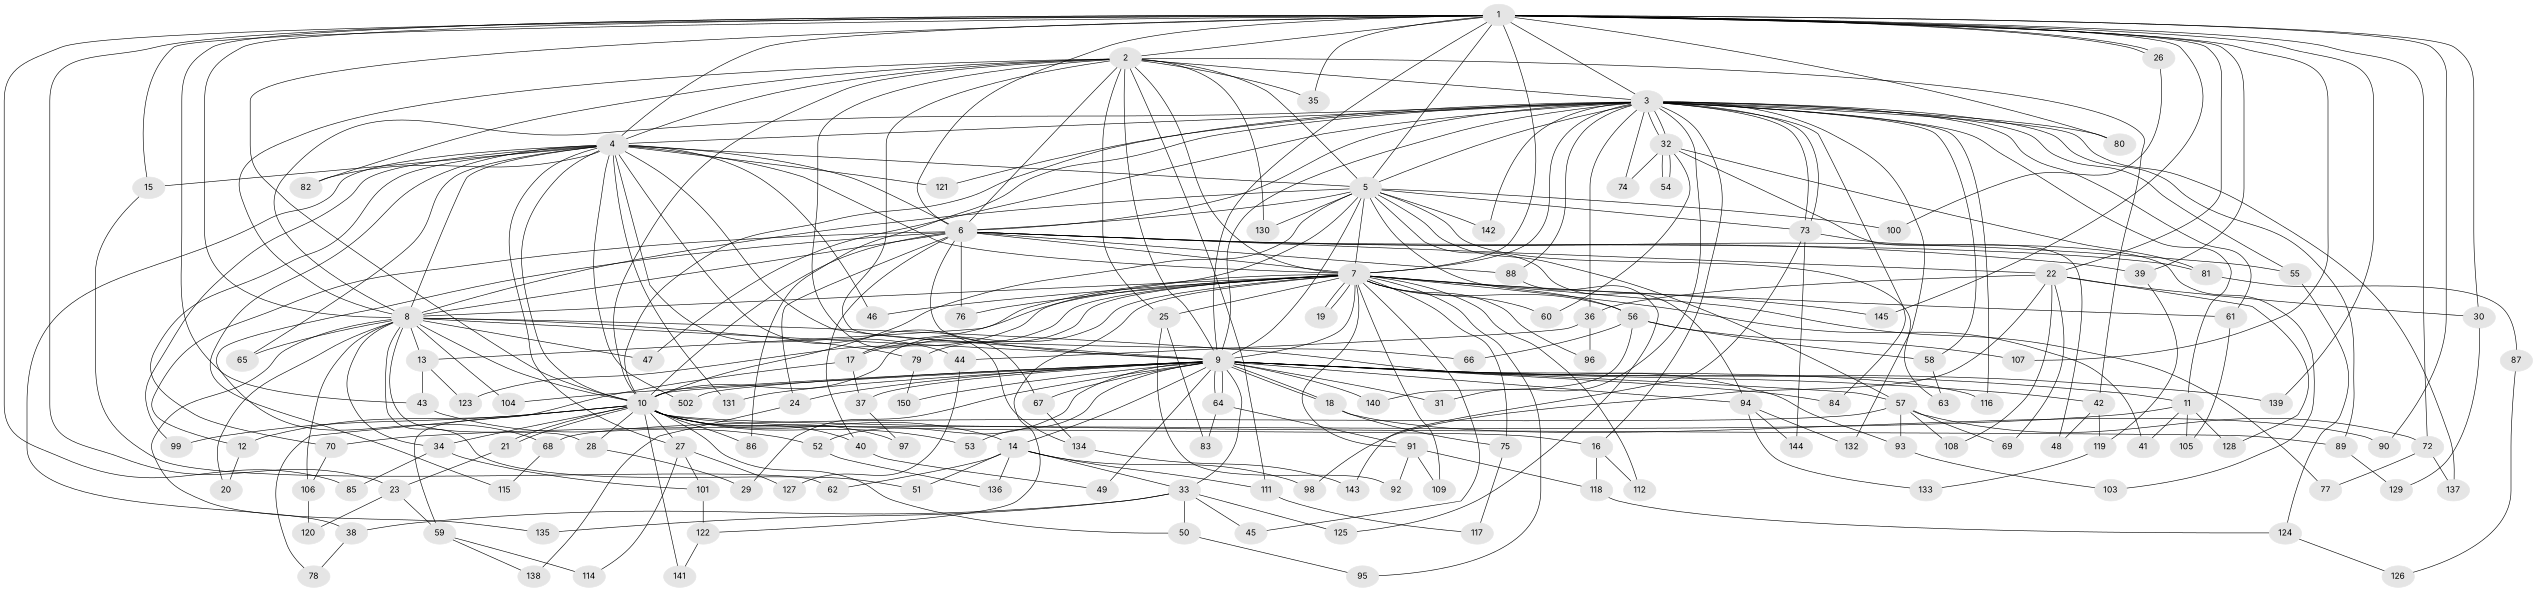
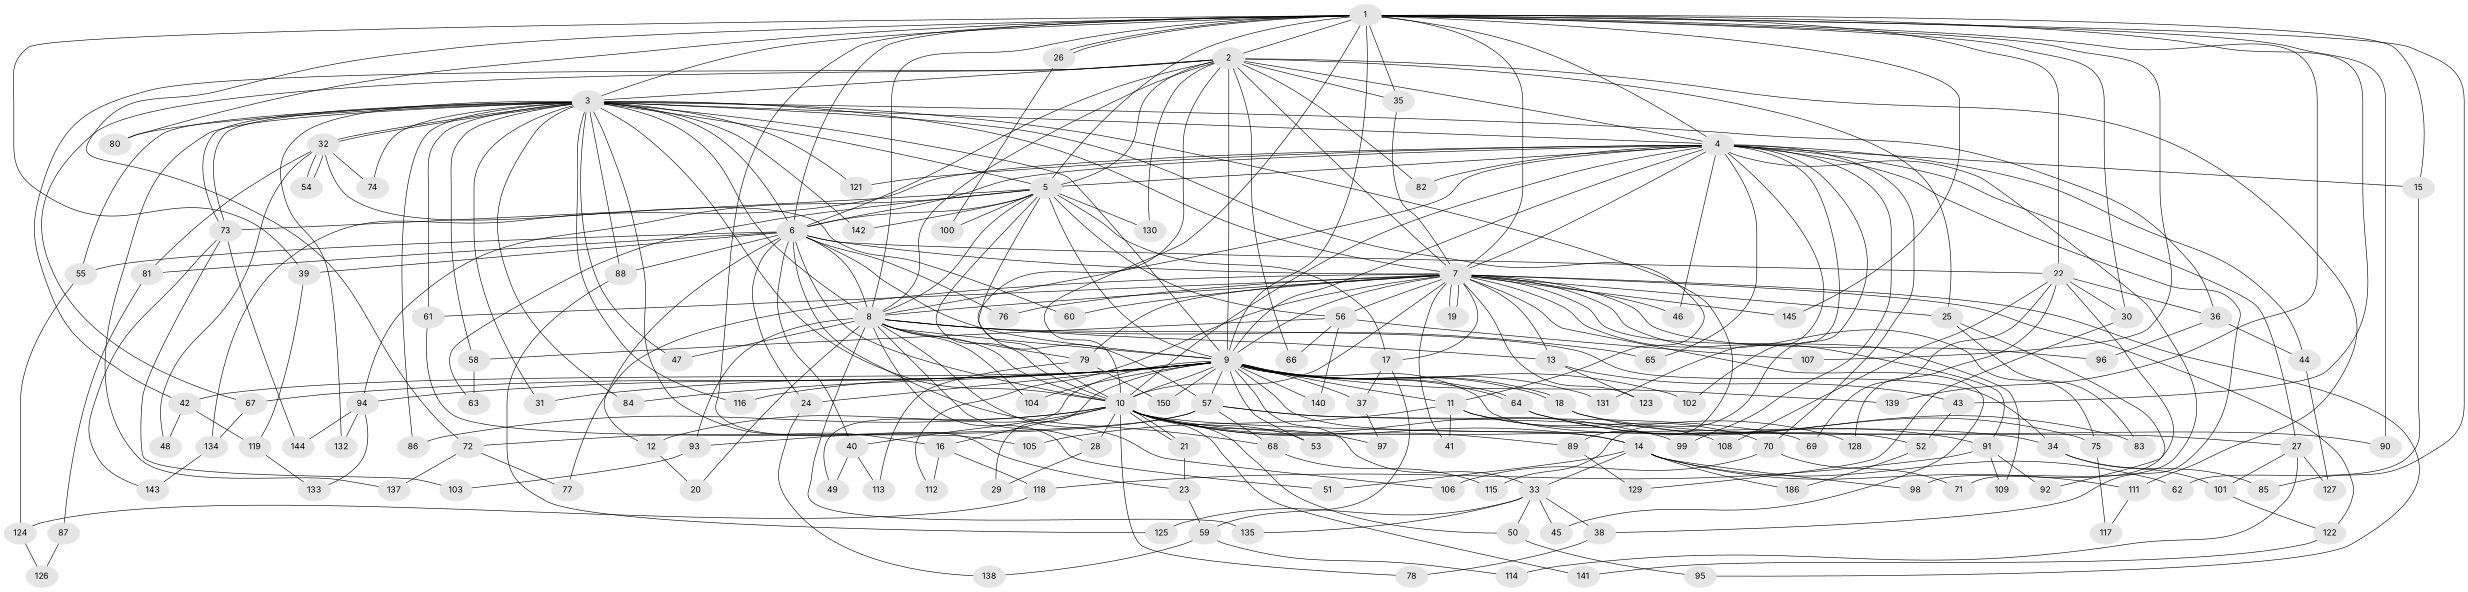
(1360, 231) -> (1398, 192)
(686, 404) -> (1690, 404)
none -> (879, 490)
(995, 490) -> (1793, 490)
none -> (1959, 490)
(308, 533) -> none
